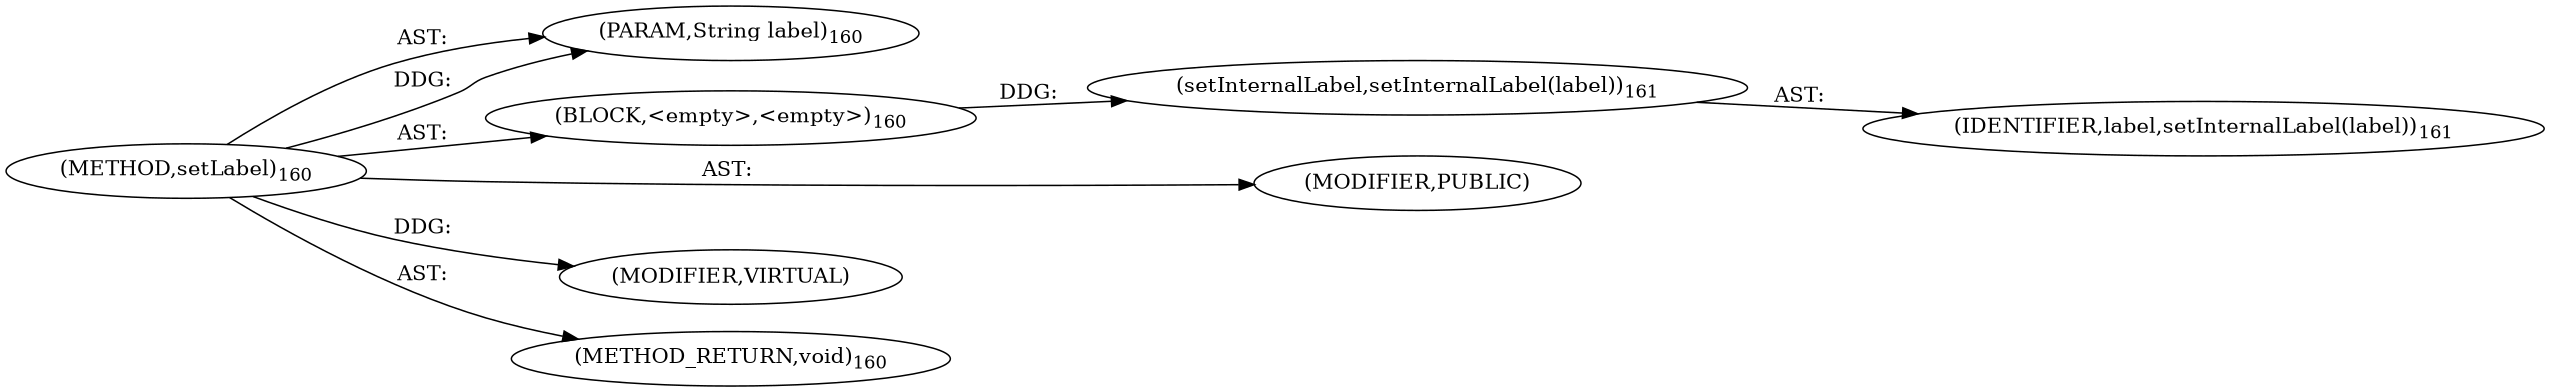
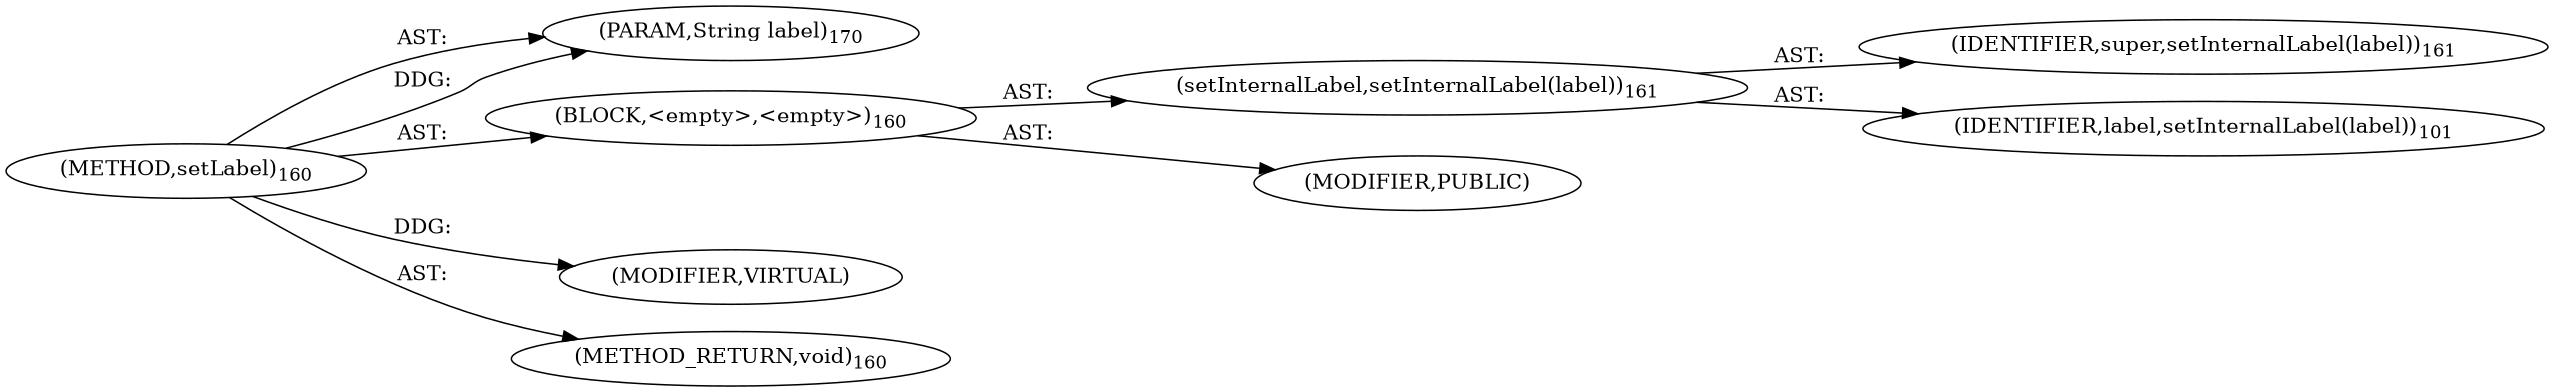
(846, 31) -> (846, 31)
none -> (2204, 47)
(1032, 93) -> (1032, 93)
(2436, 126) -> (2436, 126)
(800, 185) -> (1089, 152)
